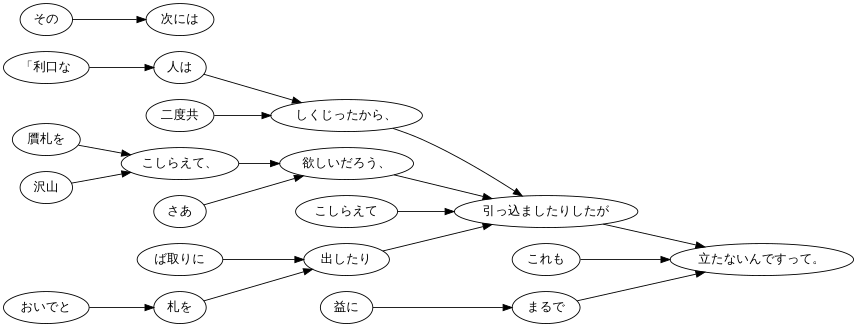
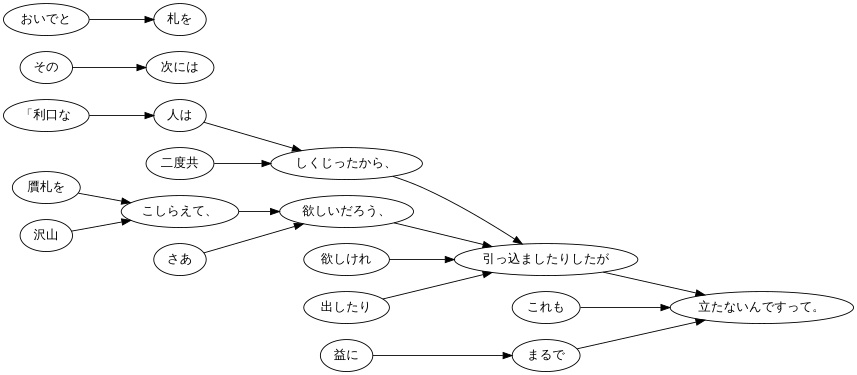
(347, 212) -> (347, 260)
(180, 260) -> none
(254, 286) -> none
